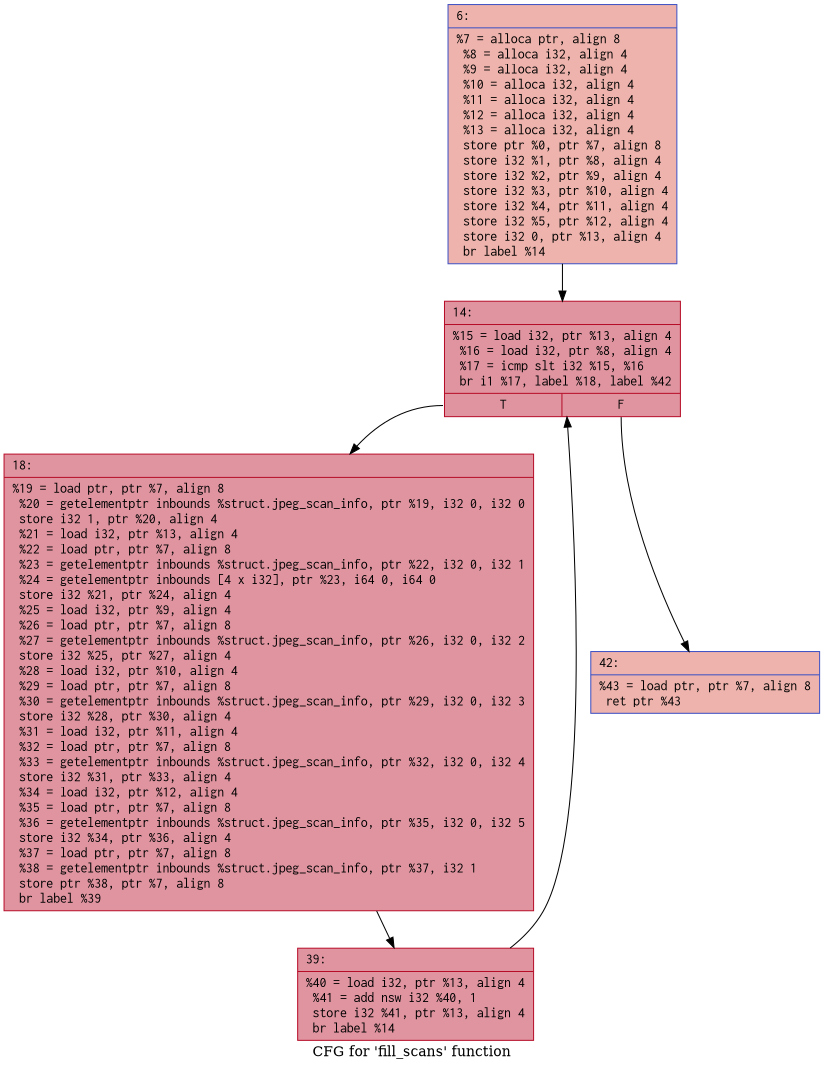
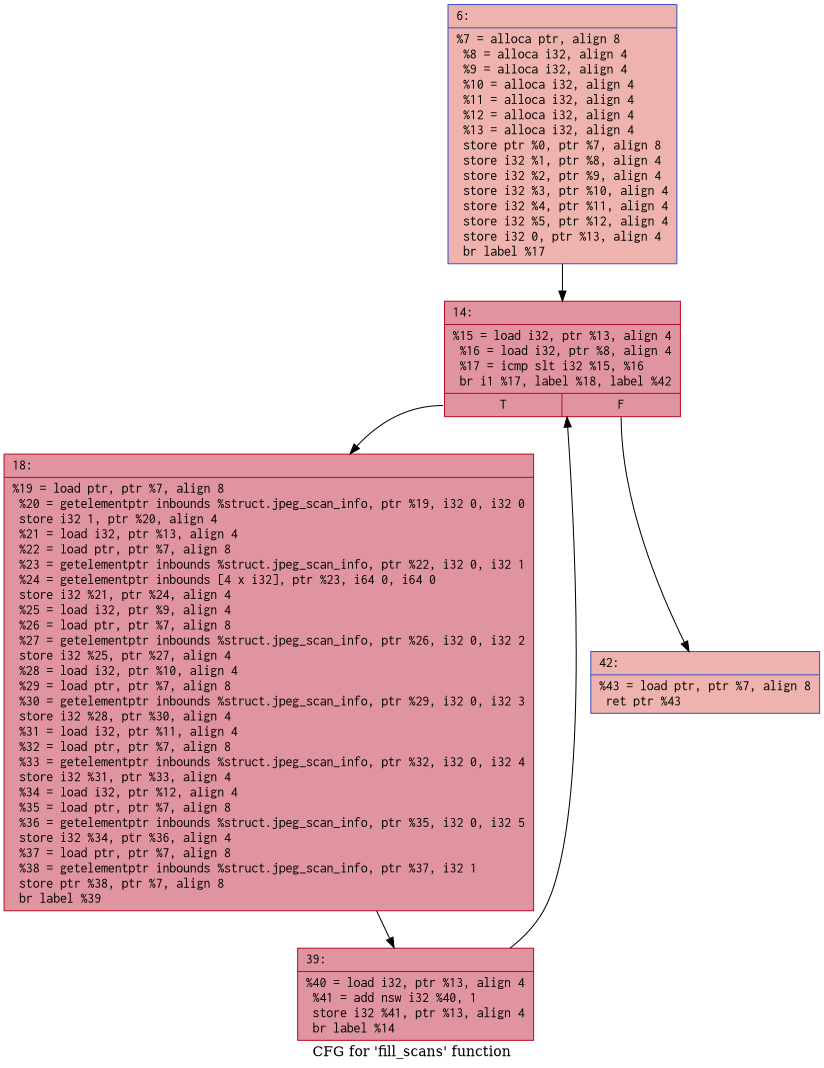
(501, 252) -> (501, 252)
